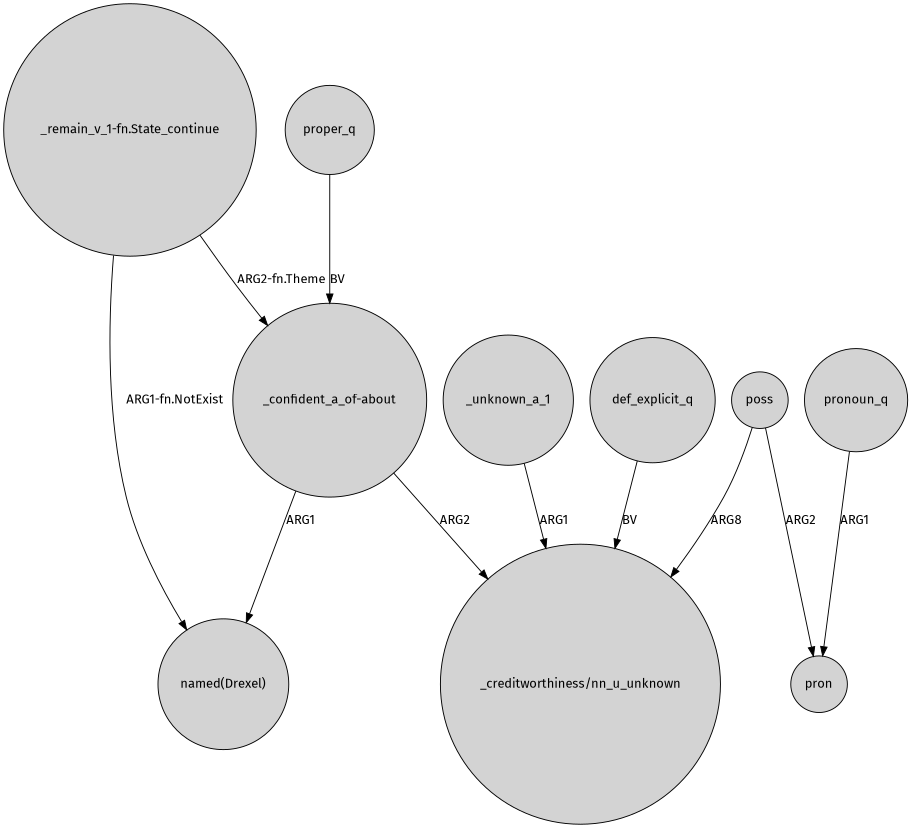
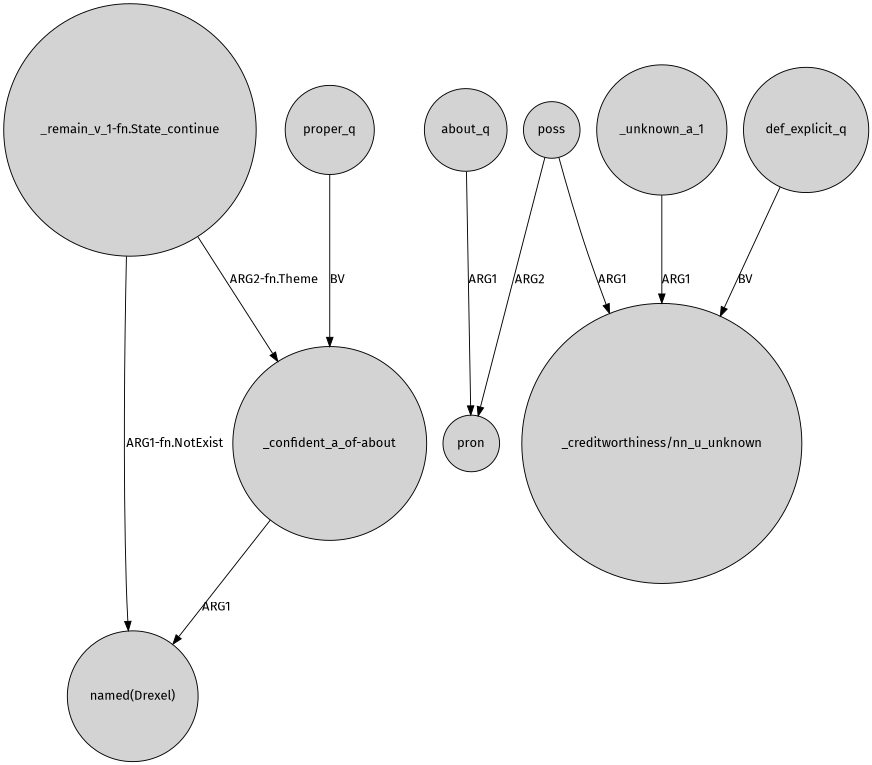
(856, 400) -> (466, 130)
(727, 521) -> (612, 280)
(438, 522) -> none
